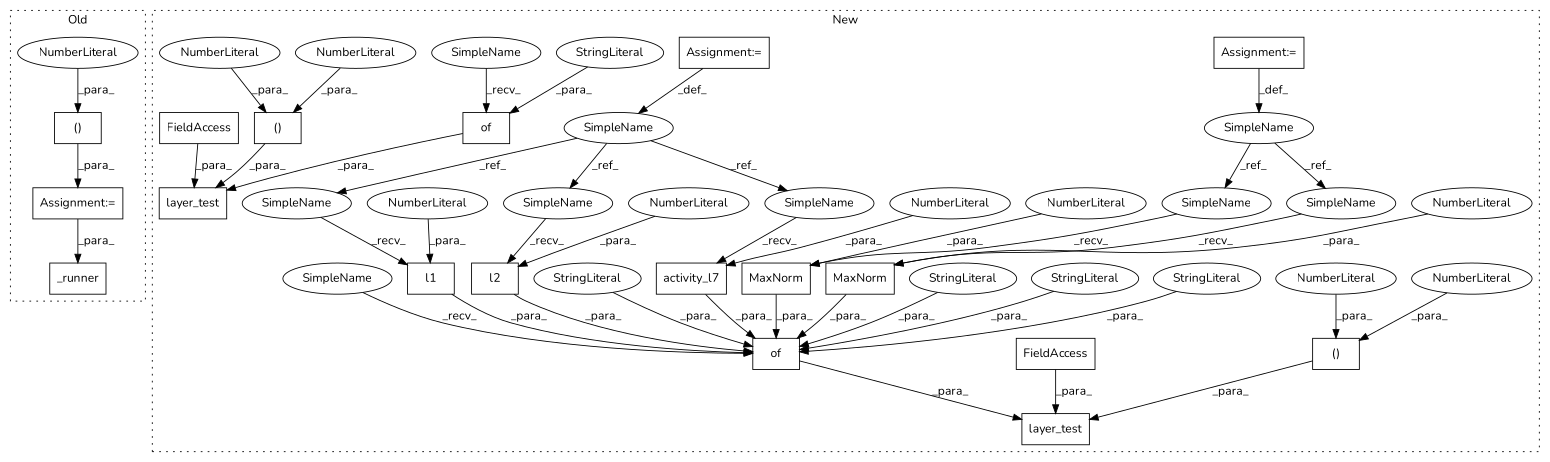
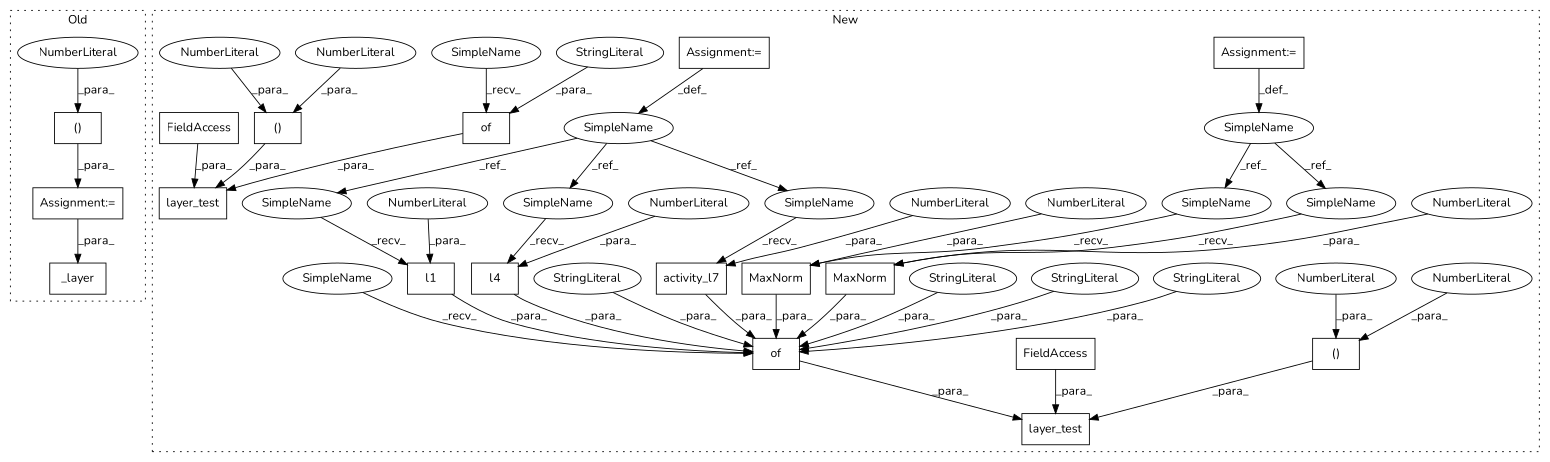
(78, 279) -> (78, 279)
(495, 279) -> (495, 279)
